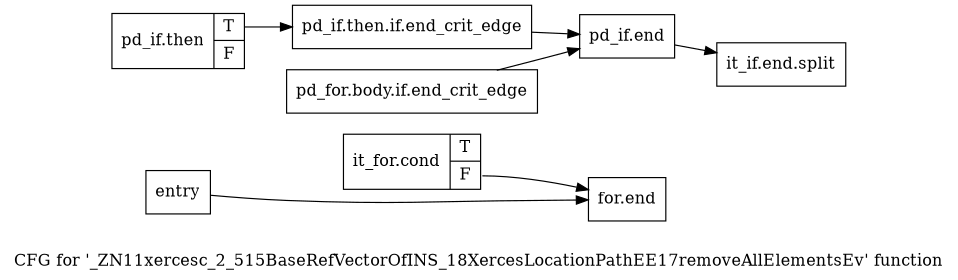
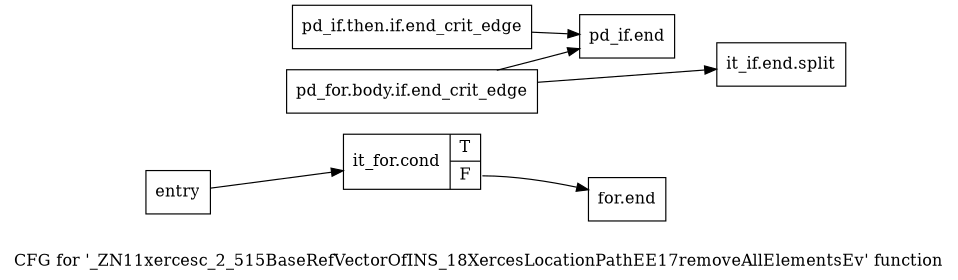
(178, 41) -> none
(690, 48) -> (621, 76)
(393, 202) -> (271, 180)
